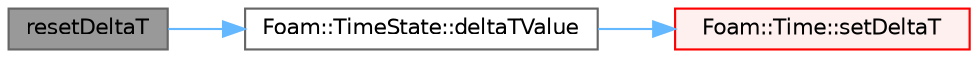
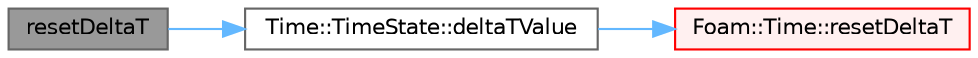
(421, 29) -> (421, 29)
(822, 29) -> (822, 29)
